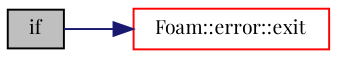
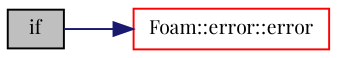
(231, 29) -> (231, 29)
